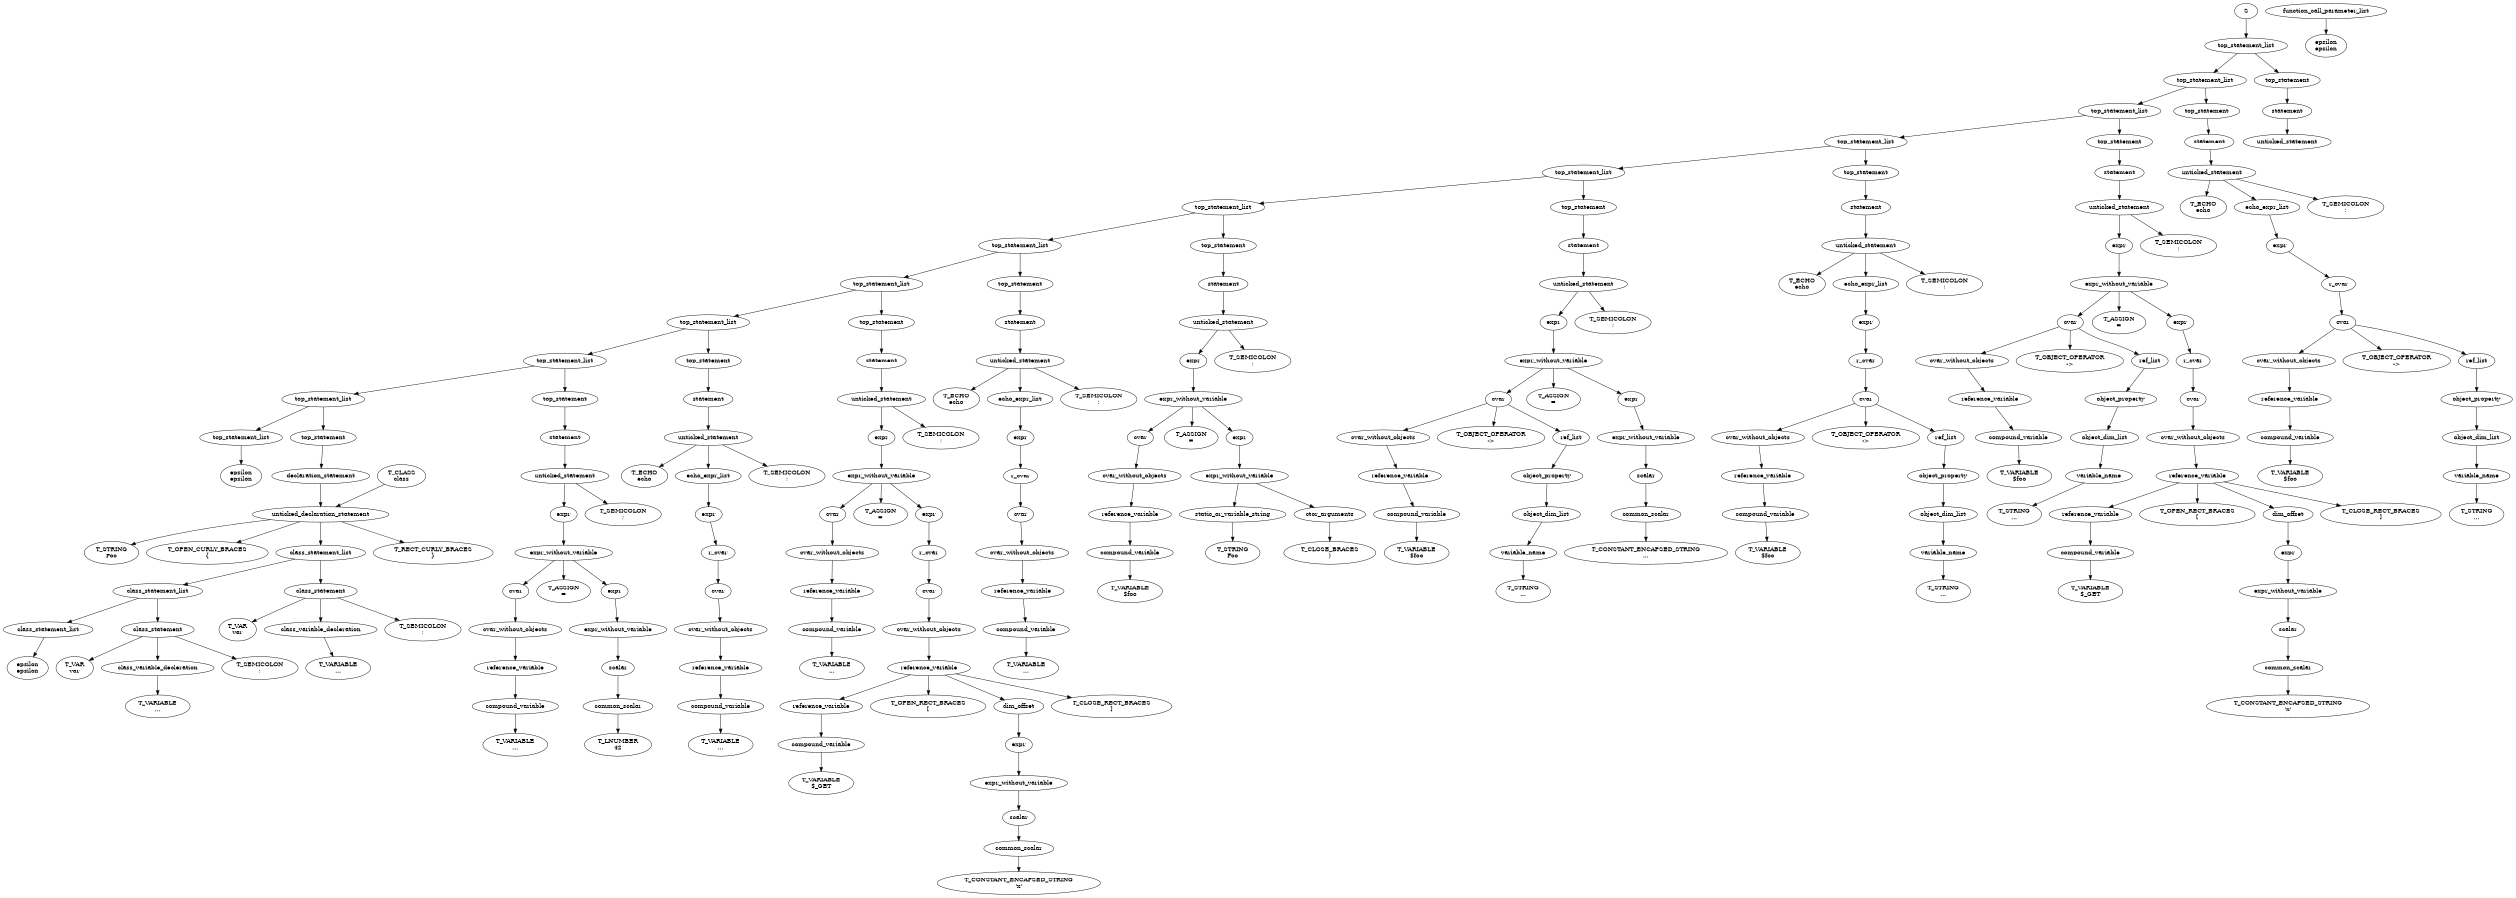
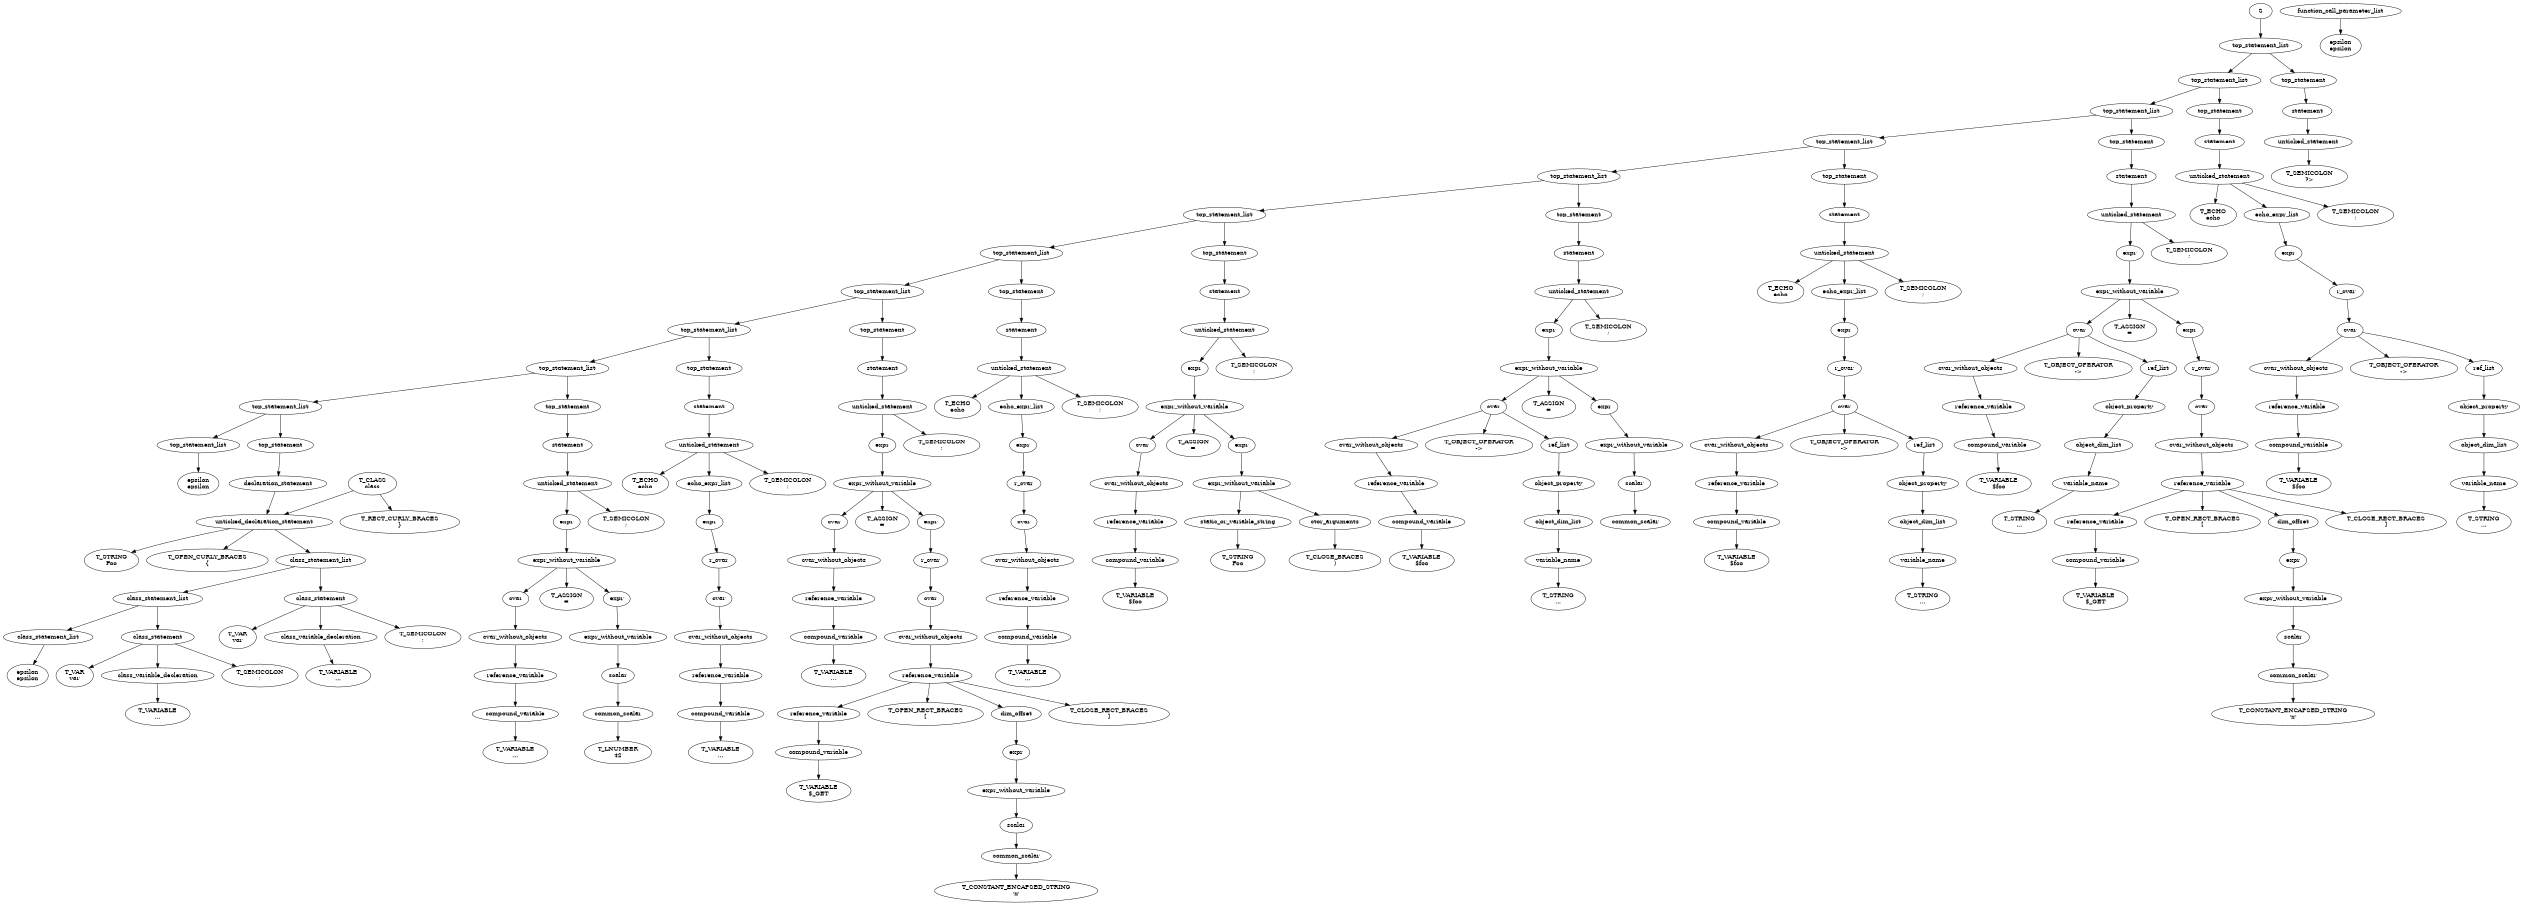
none -> (2309, 177)
(371, 532) -> (385, 501)
(1646, 553) -> none
